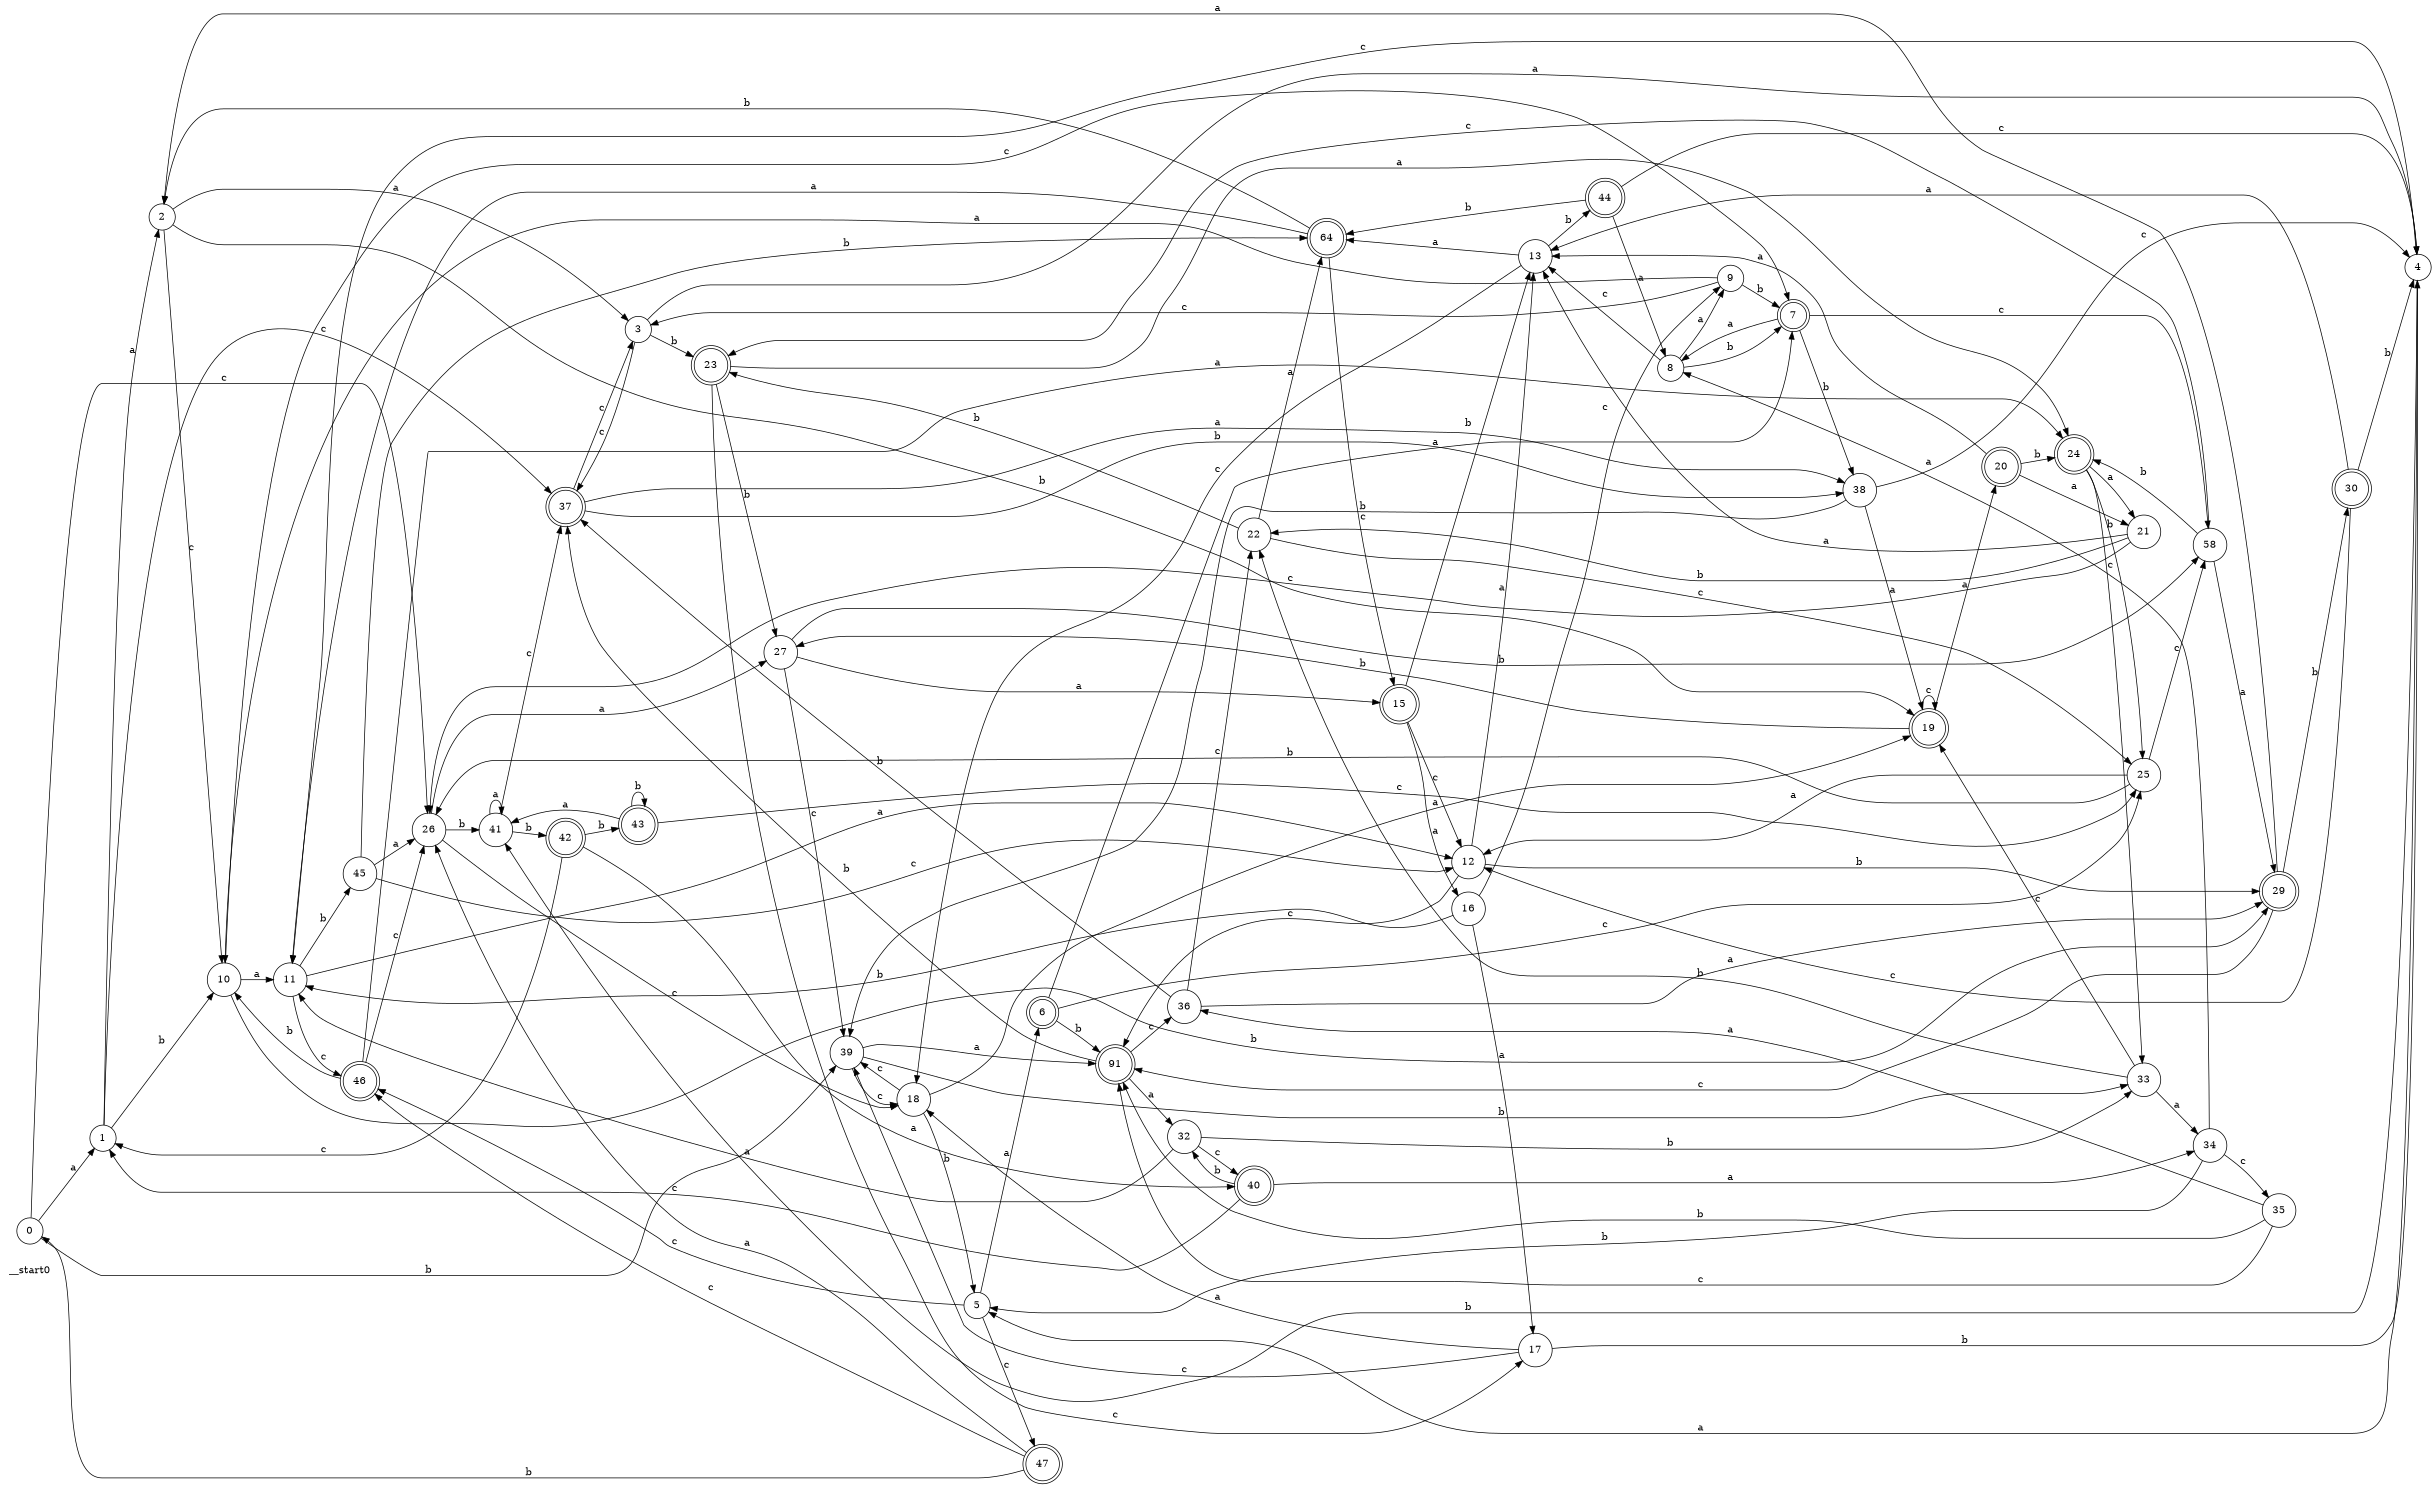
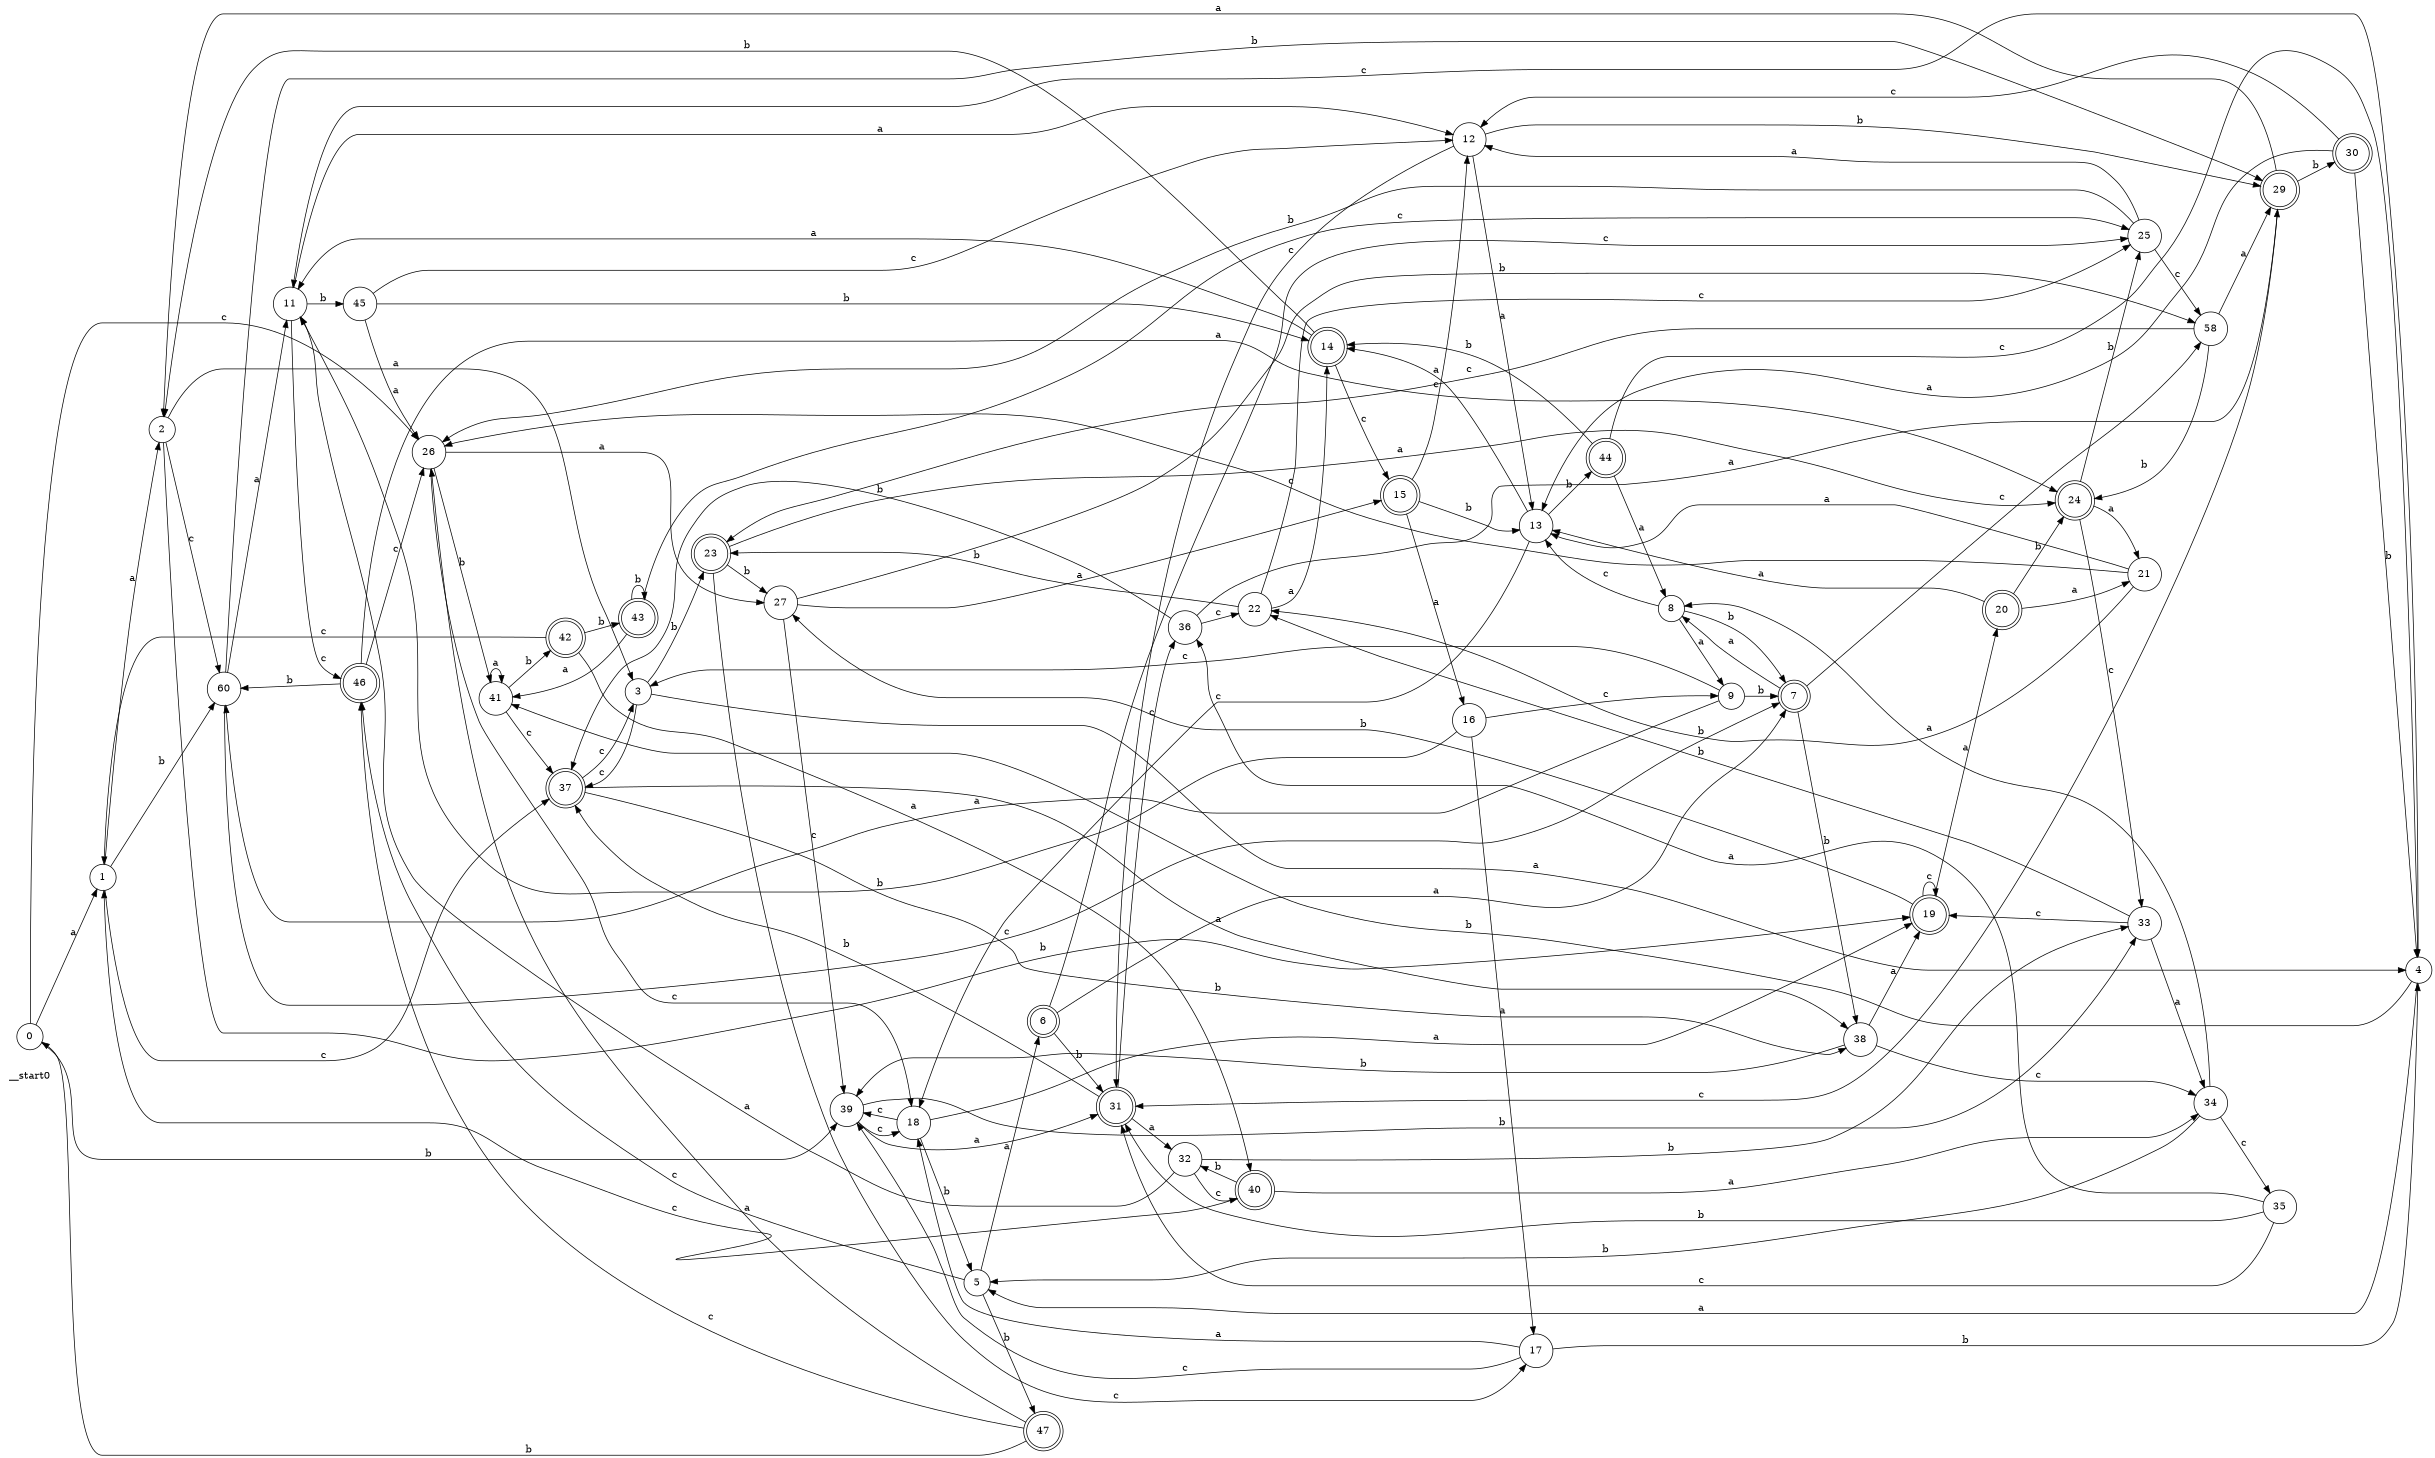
(1327, 238) -> (1328, 347)
(2110, 281) -> (2031, 1081)
(224, 980) -> (224, 689)
(1115, 1064) -> (1116, 1107)
(1007, 1365) -> (1007, 1338)
